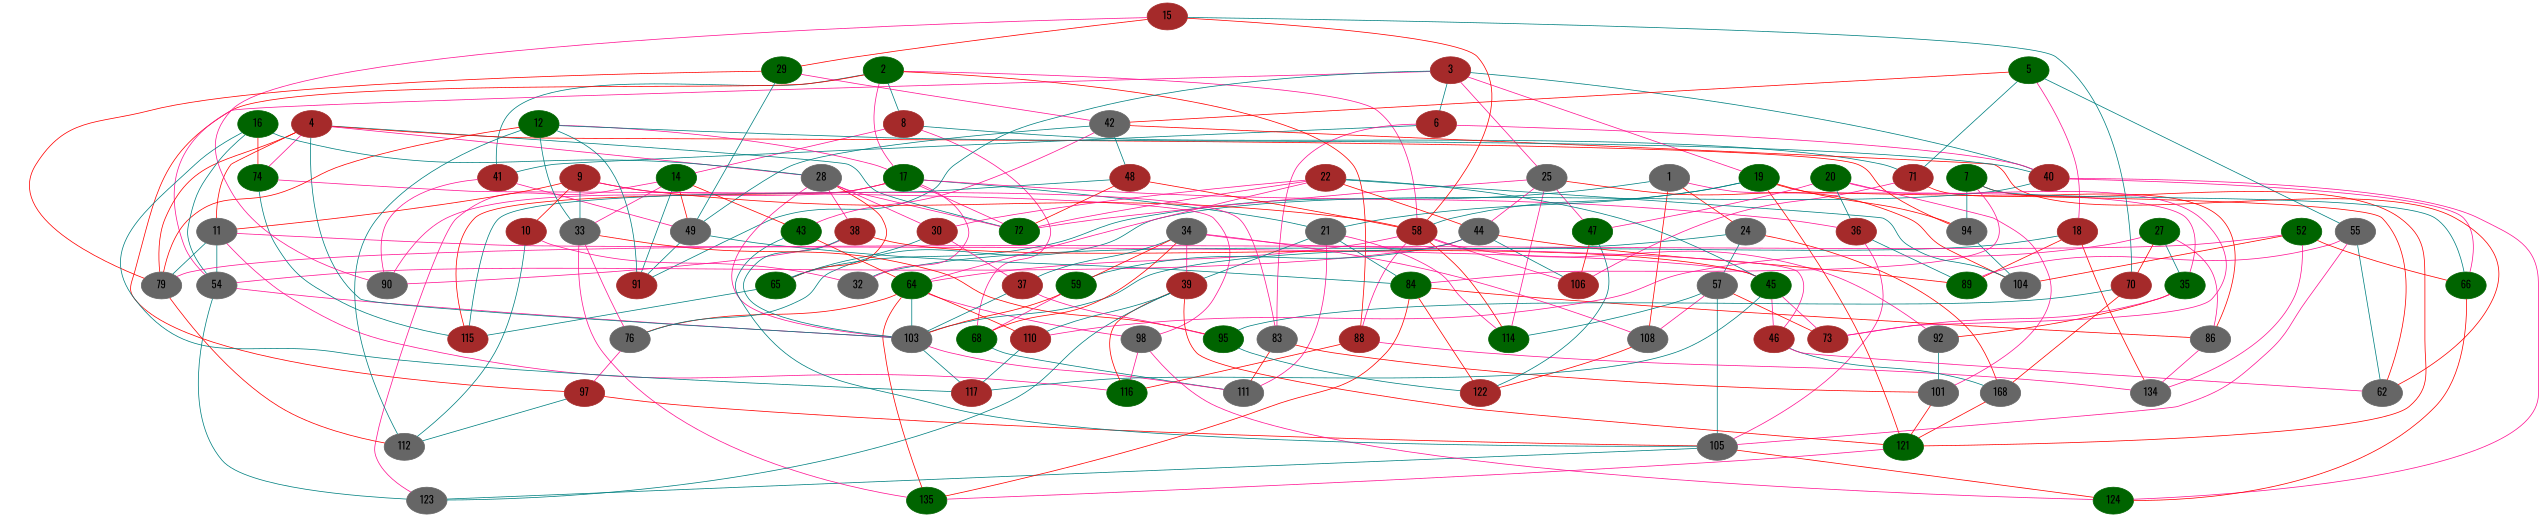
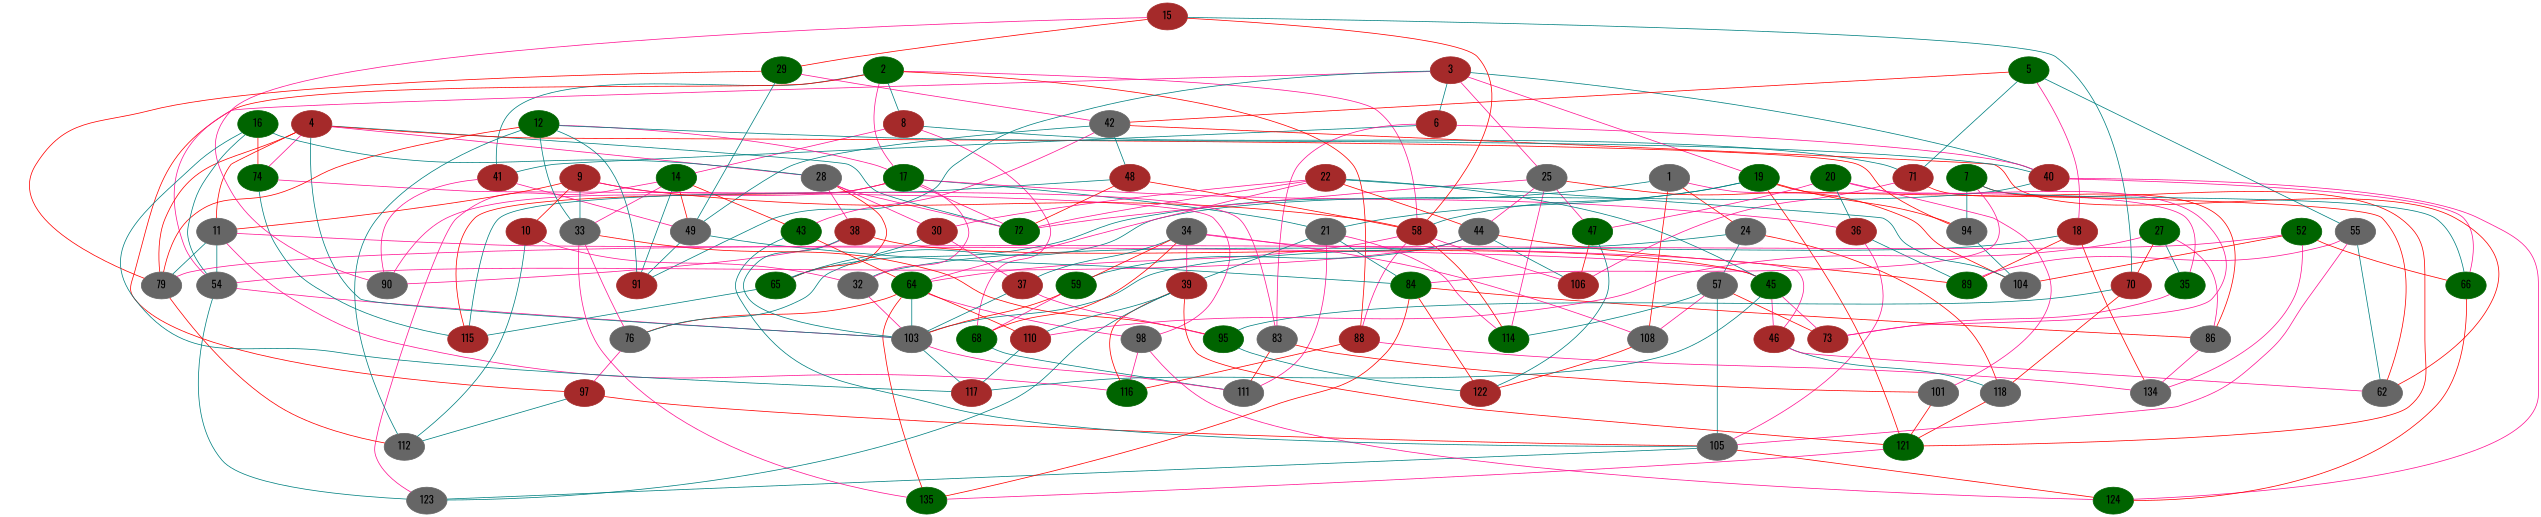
(750, 237) -> (885, 312)
(1938, 339) -> none
(2000, 393) -> (2000, 393)
